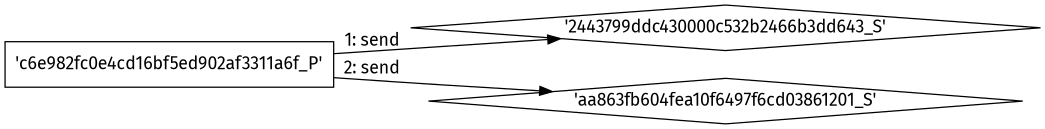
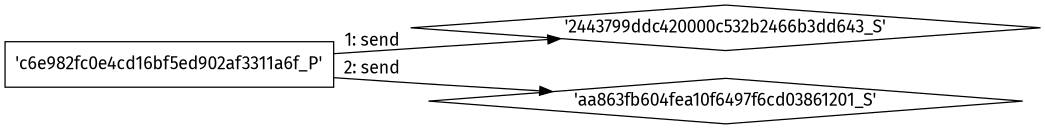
(726, 28) -> (726, 28)
